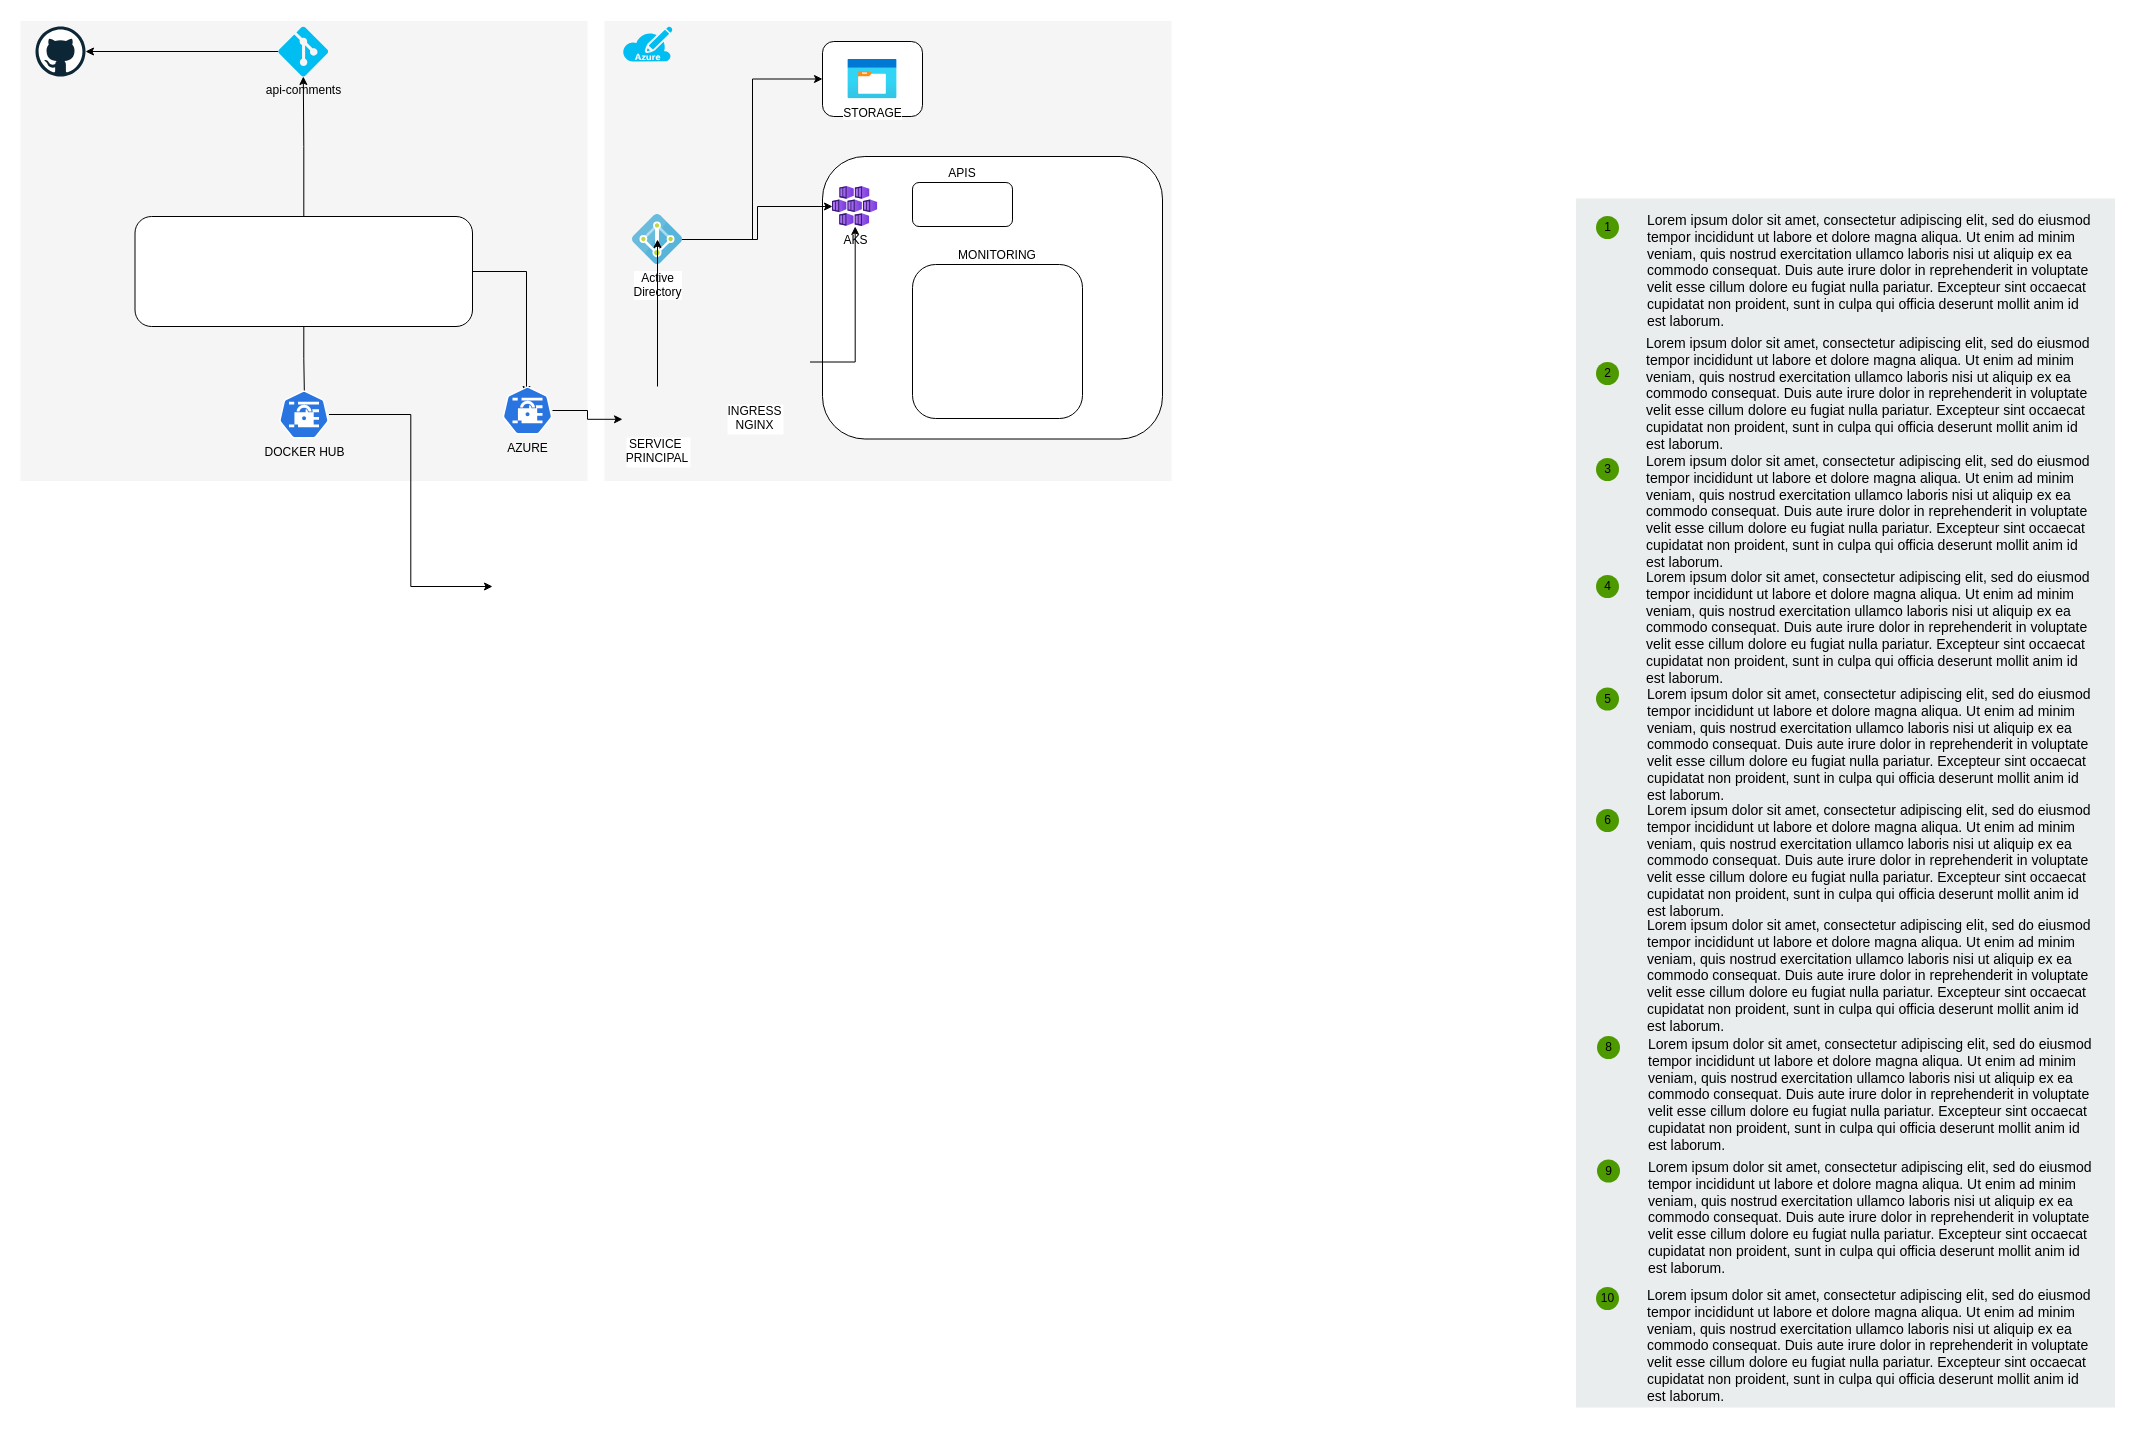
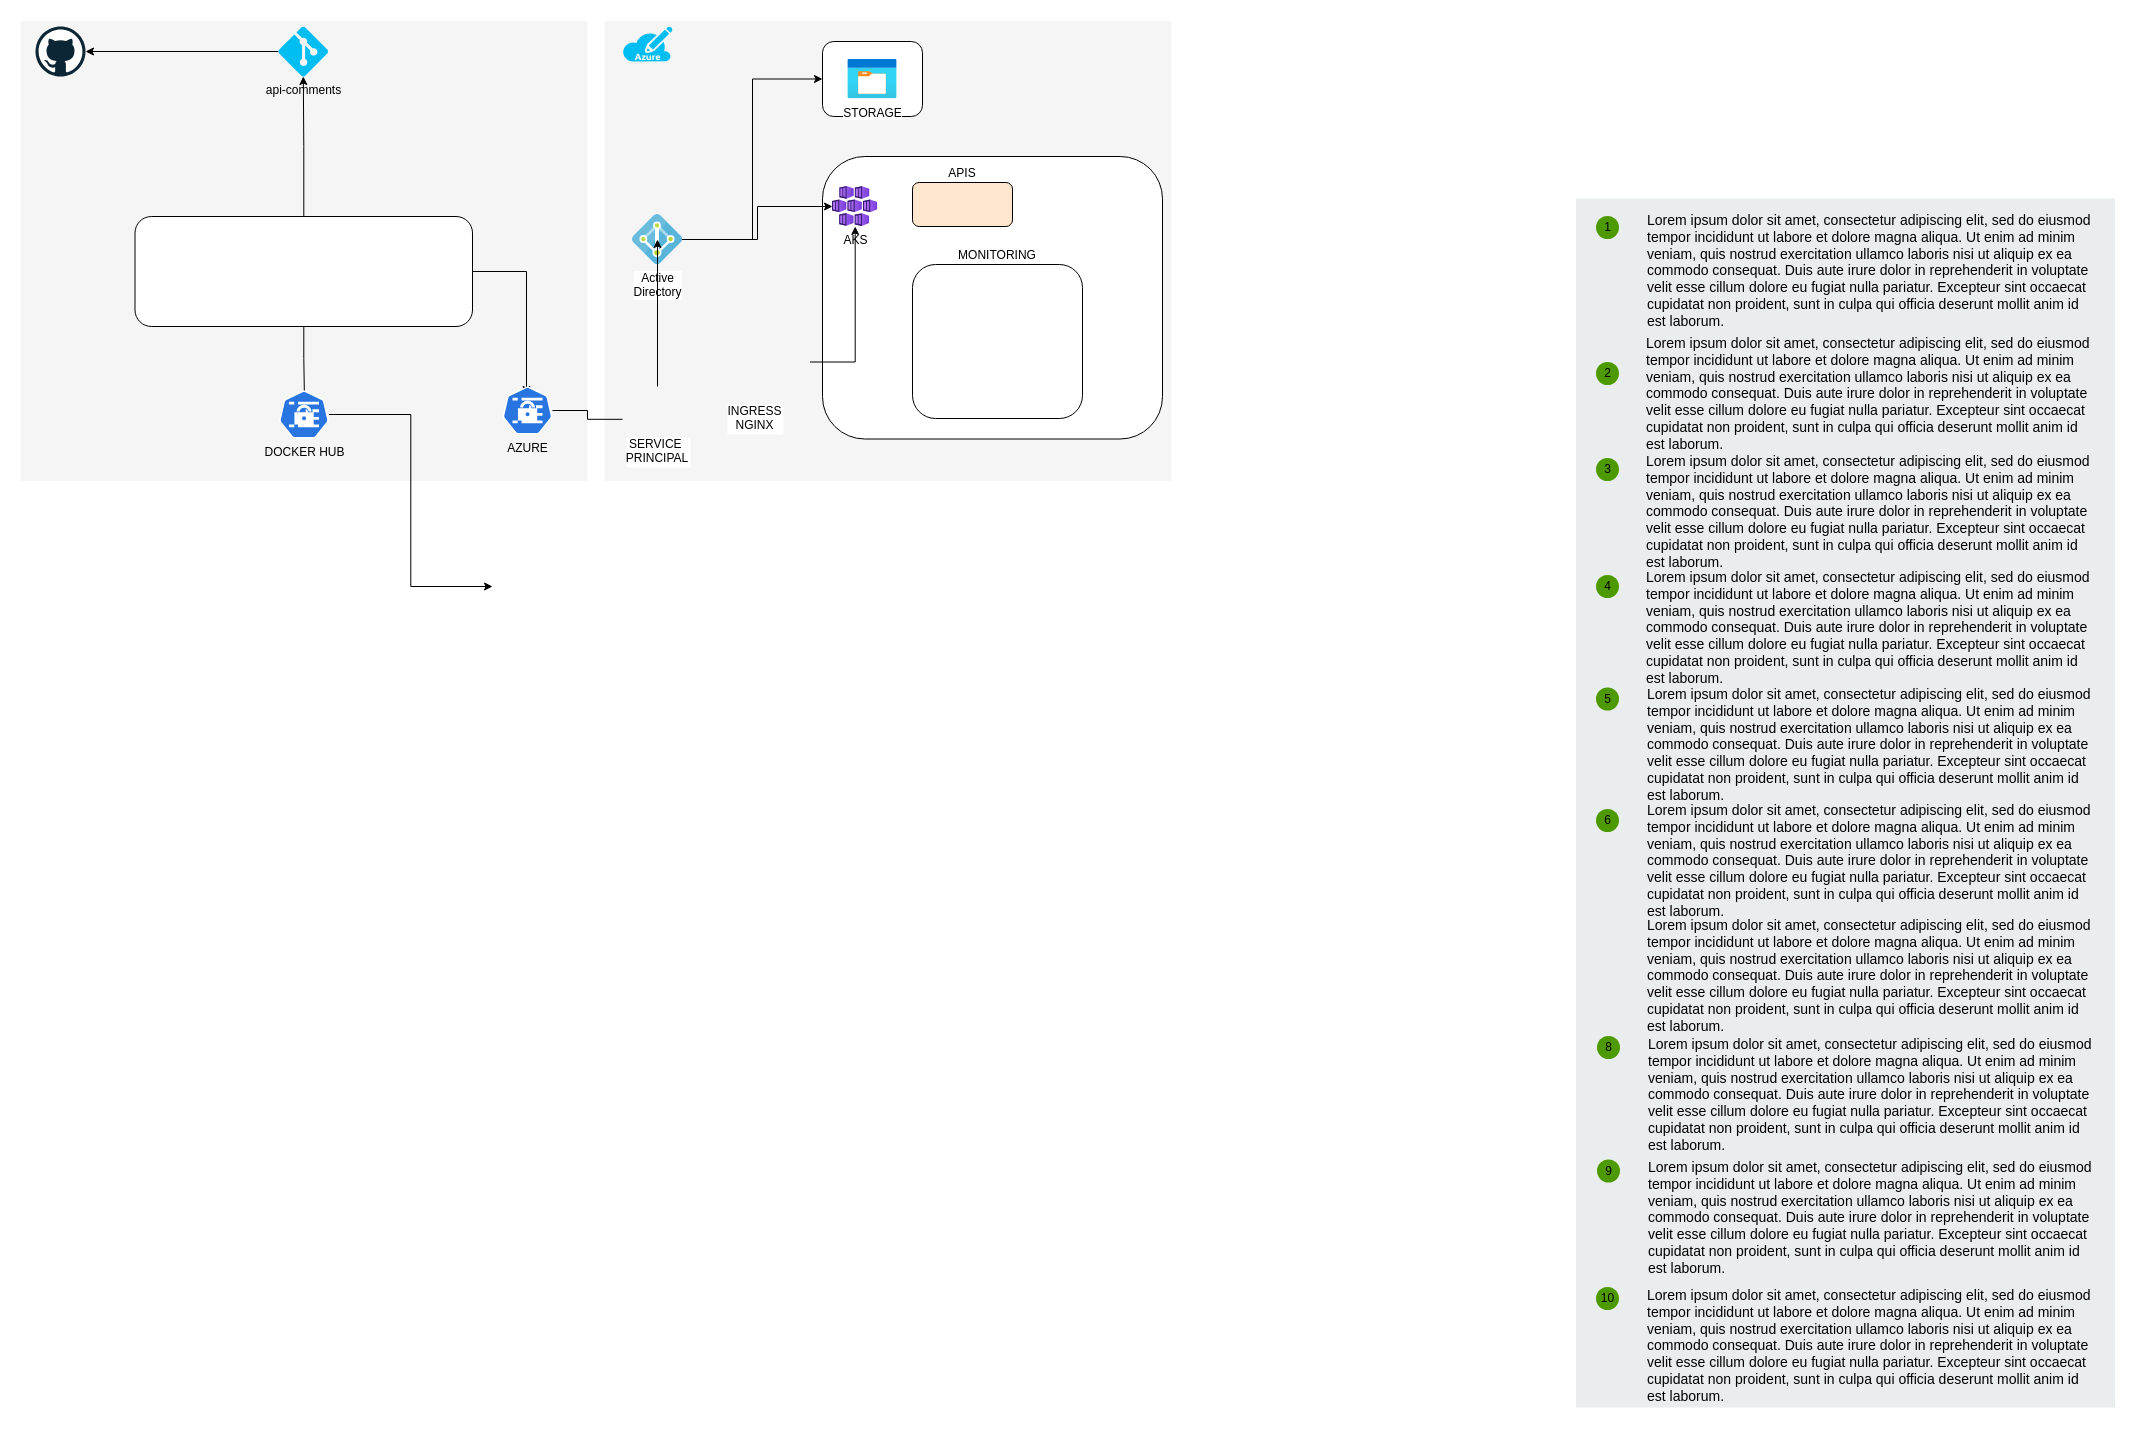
(963, 205) -> (963, 205)
(614, 419) -> (617, 419)
